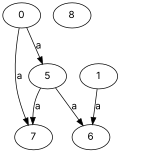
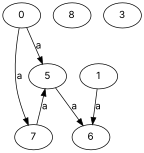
none -> (122, 15)
(35, 102) -> (40, 110)
